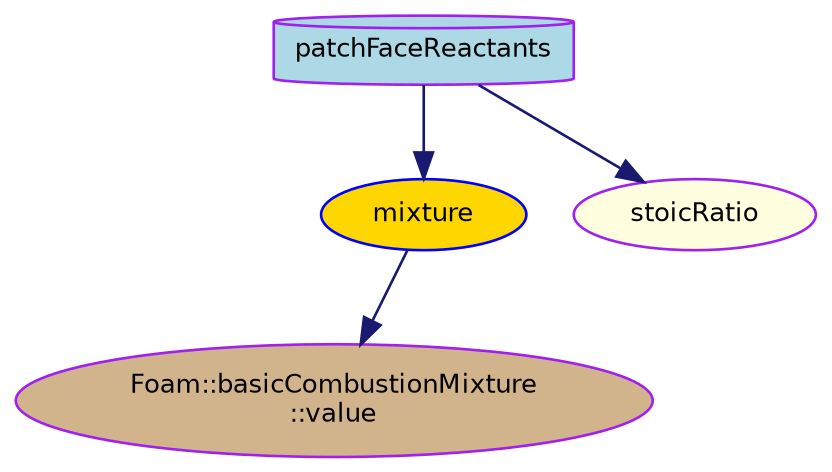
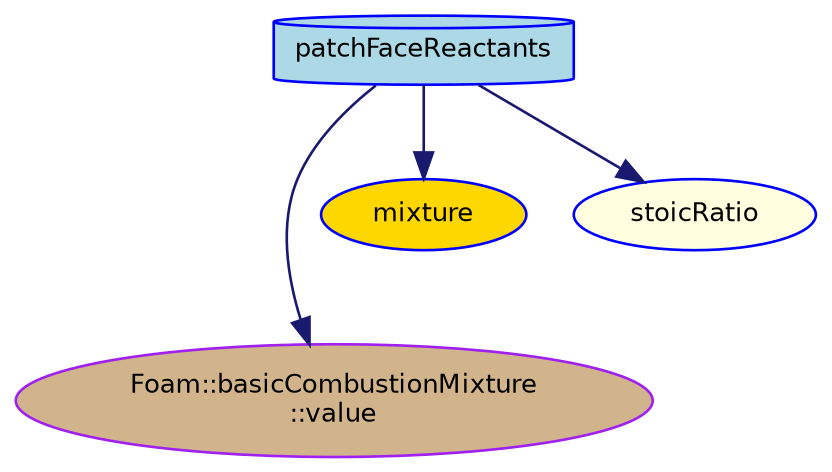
(424, 50) -> (424, 50)
(695, 215) -> (695, 215)
(390, 285) -> (294, 189)
